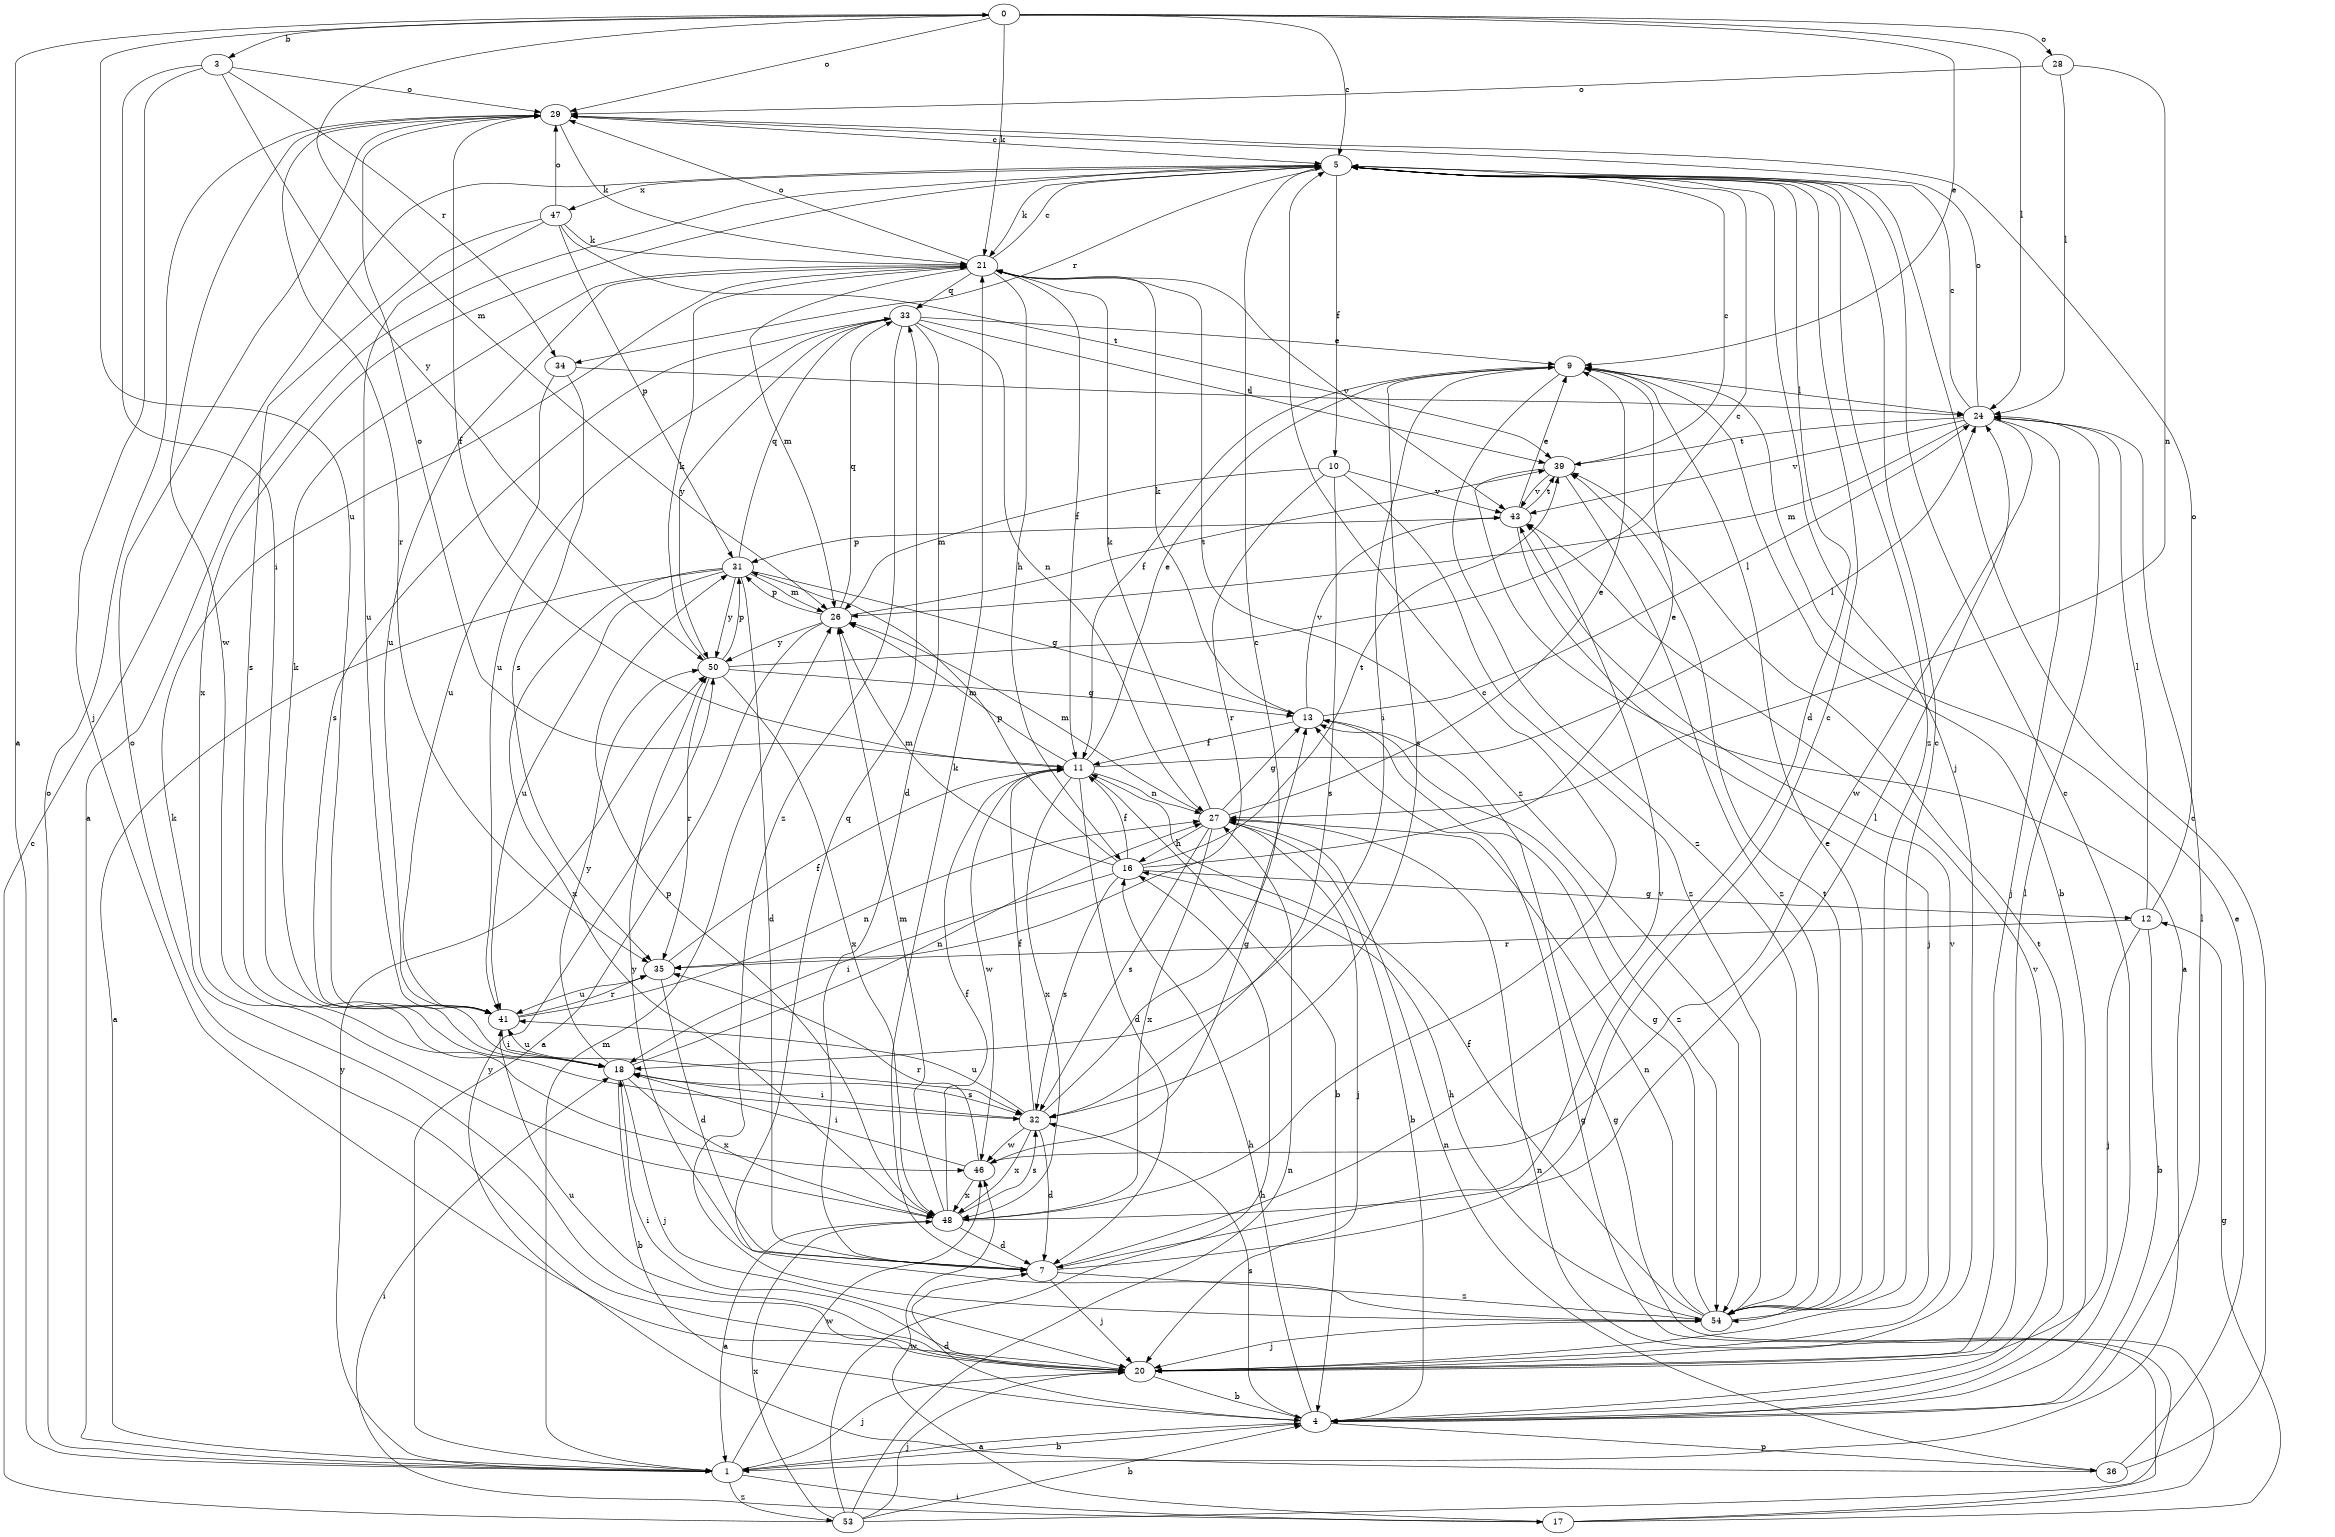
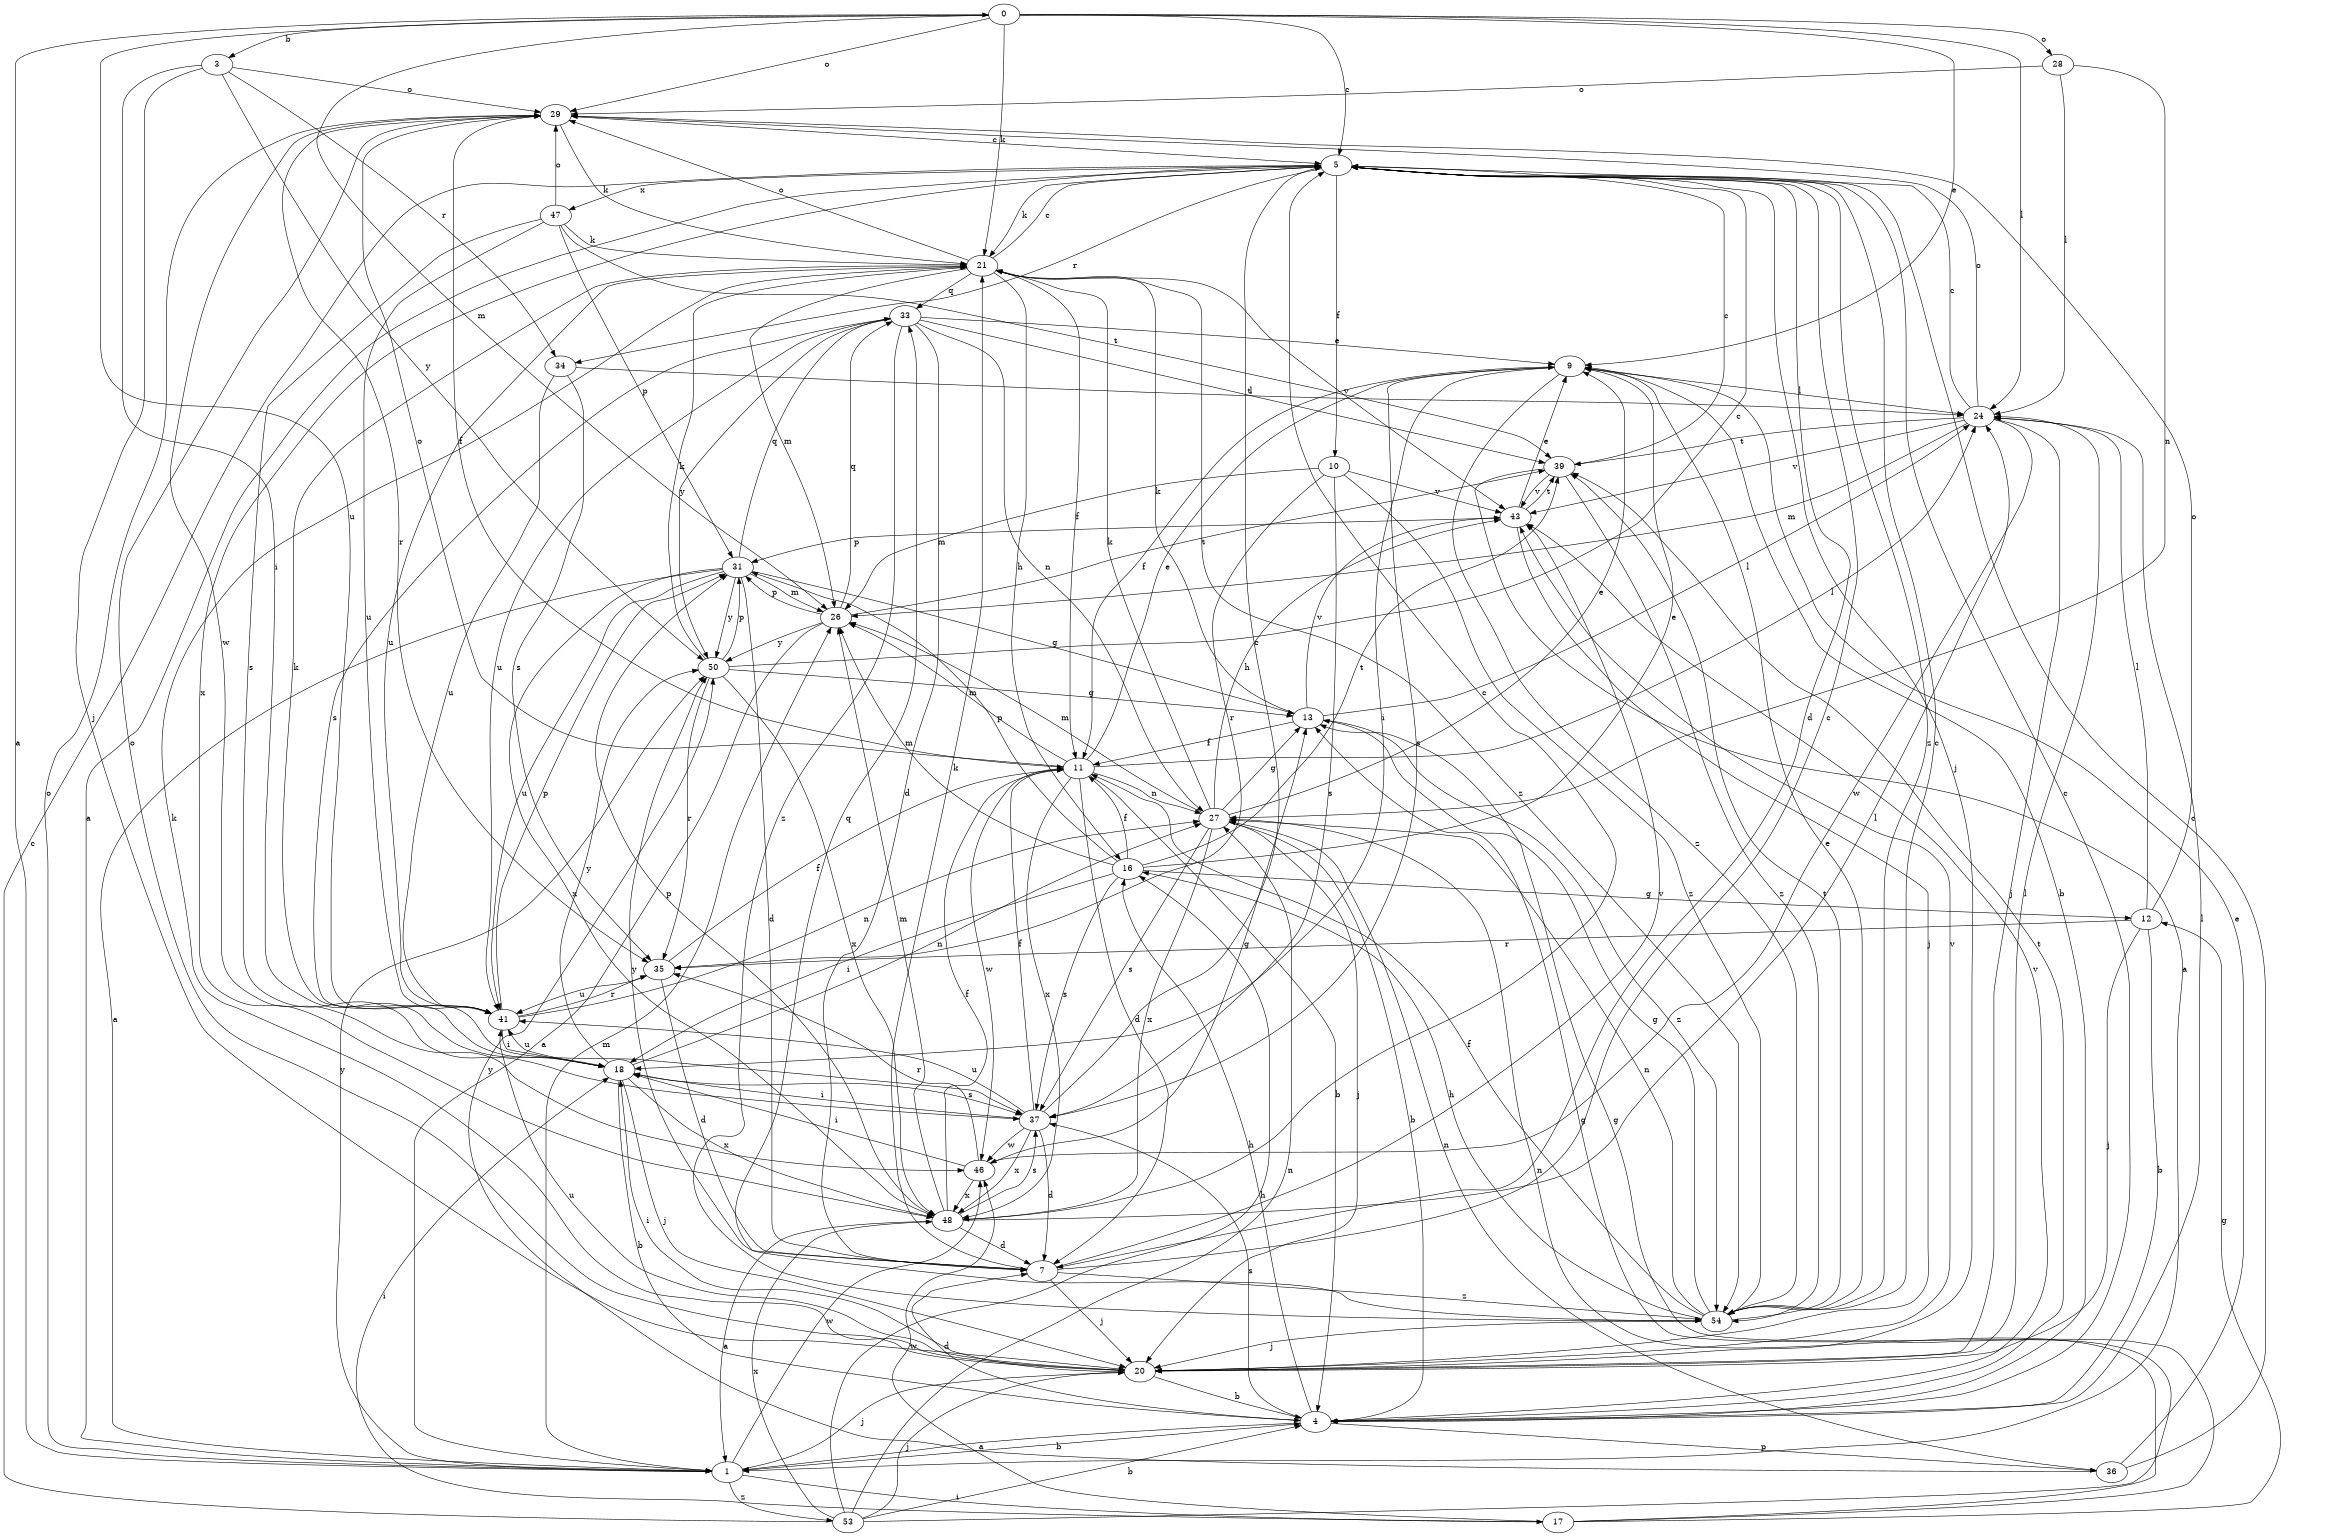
none -> (556, 761)
(1177, 841) -> (1290, 605)
(1035, 1120) -> (1035, 1120)
